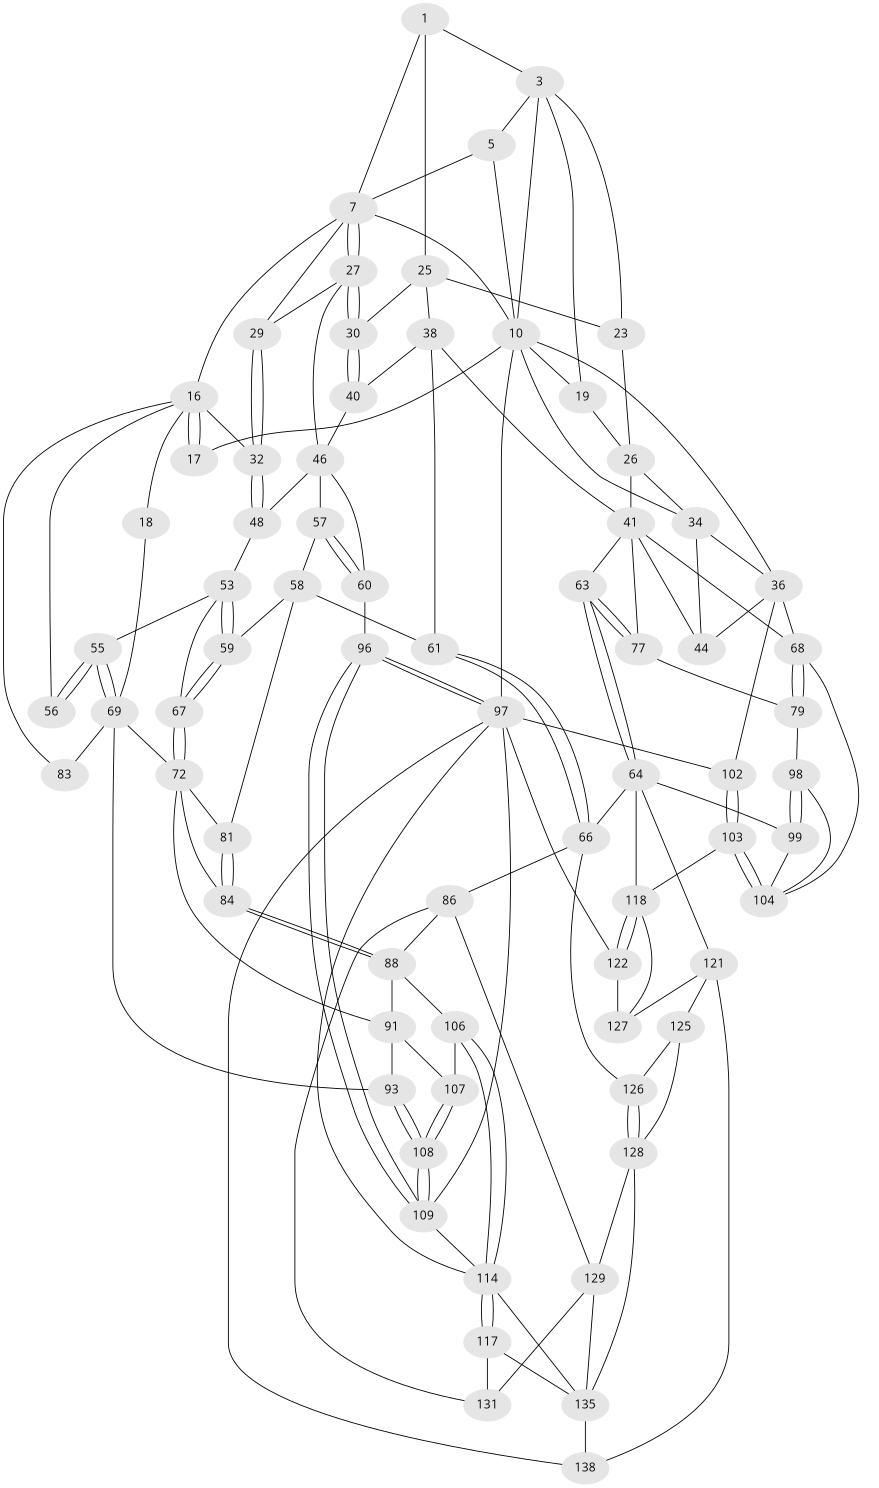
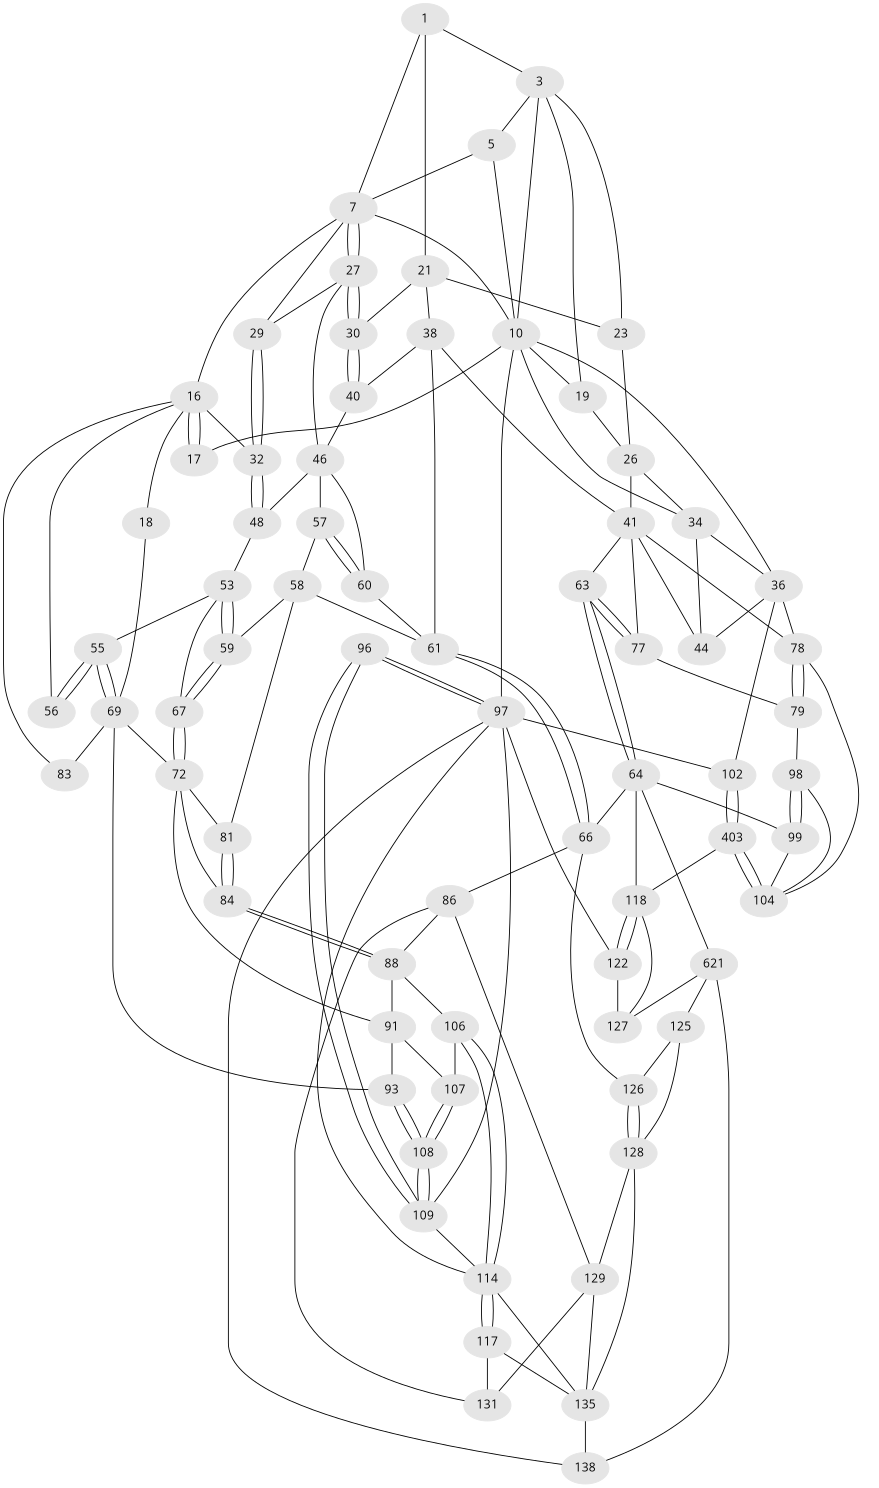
(425, 271) -> (425, 271)
(365, 623) -> (400, 618)
(798, 649) -> (798, 649)
(732, 838) -> (732, 838)
(714, 964) -> (714, 964)
